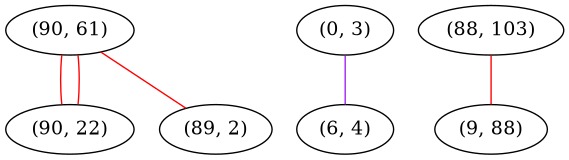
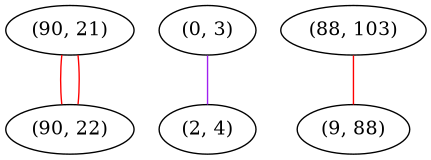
(70, 30) -> (70, 30)
(216, 129) -> none
(345, 129) -> (208, 129)
